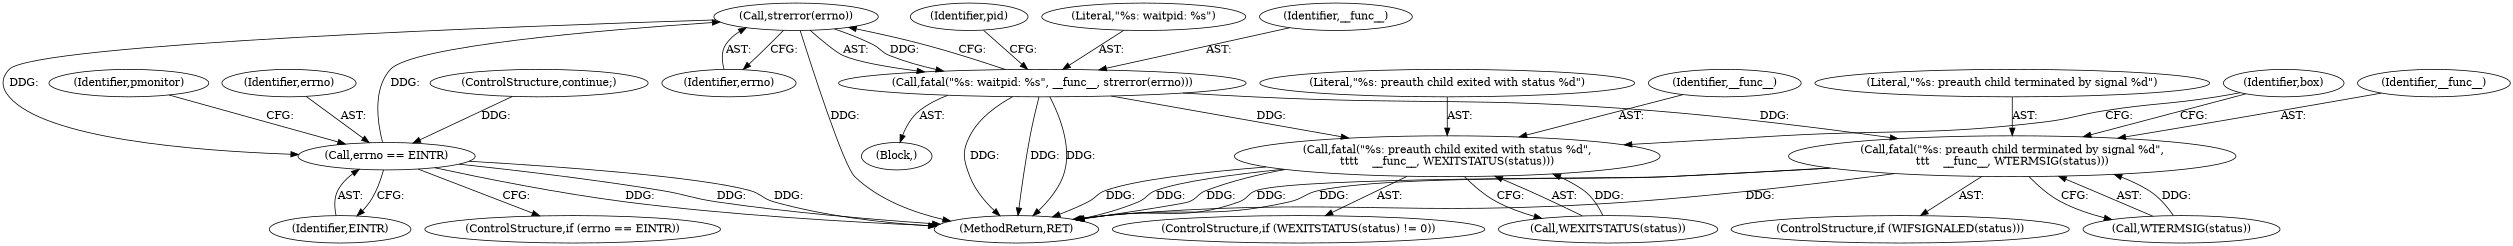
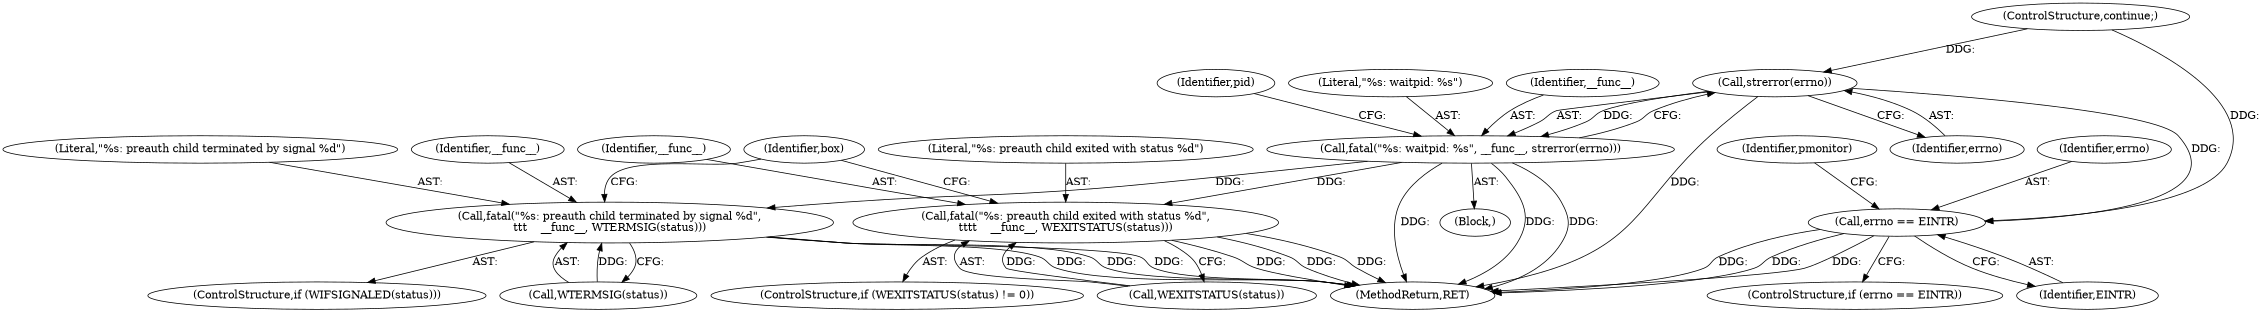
(512, 41) -> (1929, 50)
